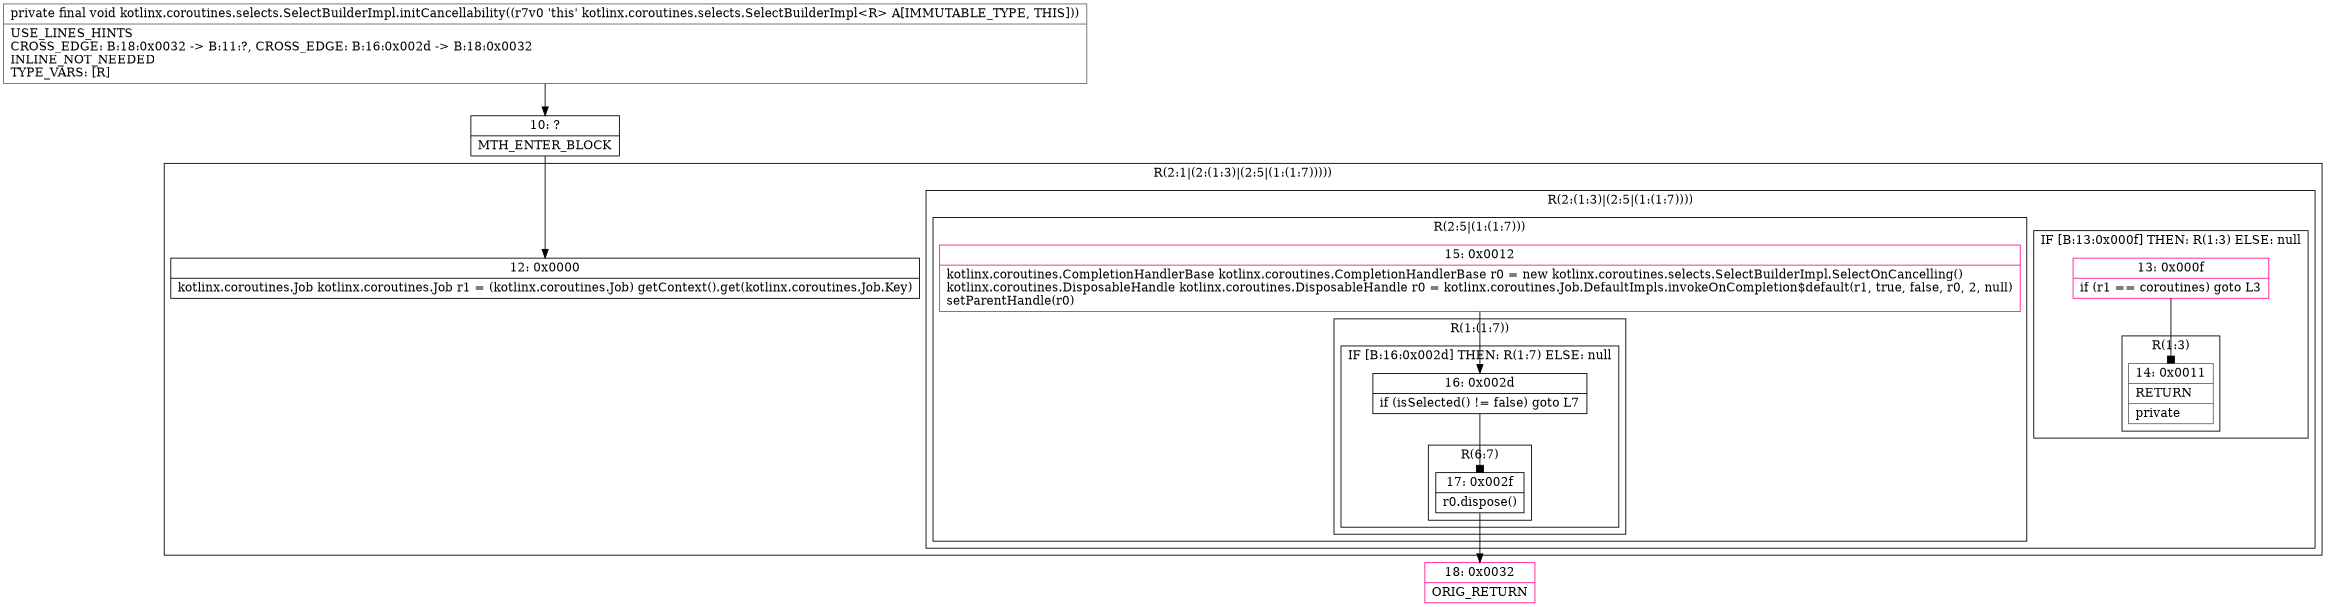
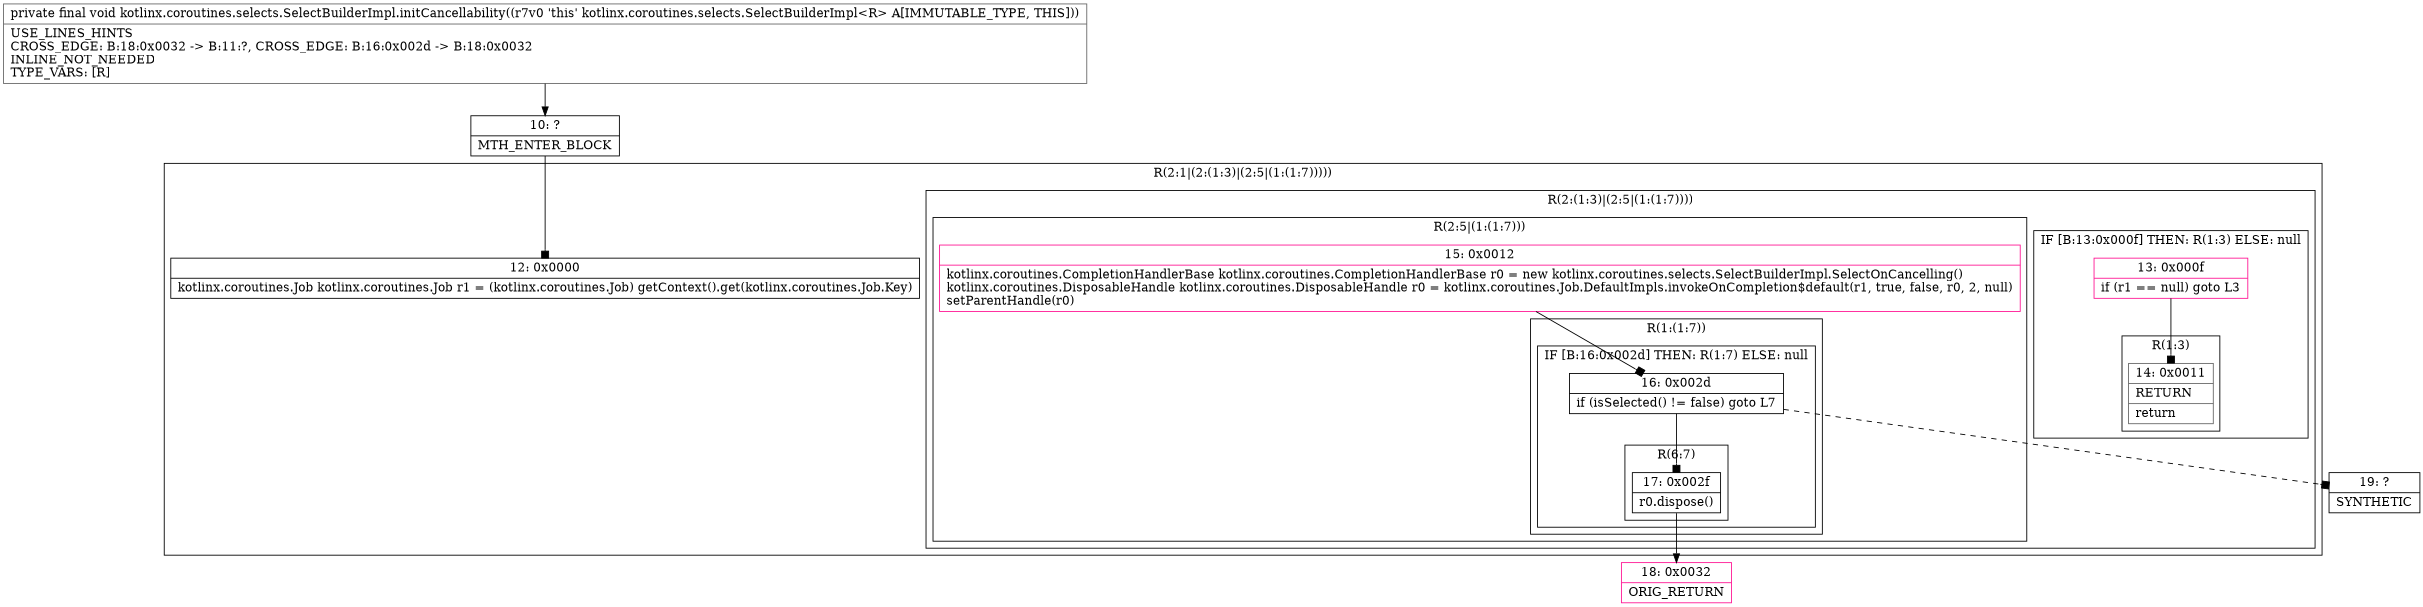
(545, 203) -> (545, 203)
(2171, 288) -> (2171, 288)
(1480, 338) -> (1586, 340)
(2158, 413) -> (2156, 413)
none -> (2374, 493)
